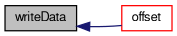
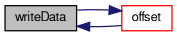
none -> (93, 10)
